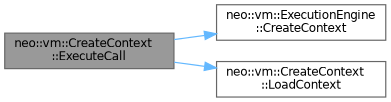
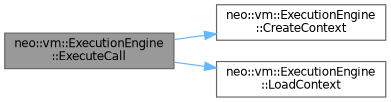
(89, 51) -> (89, 51)
(301, 79) -> (301, 79)
